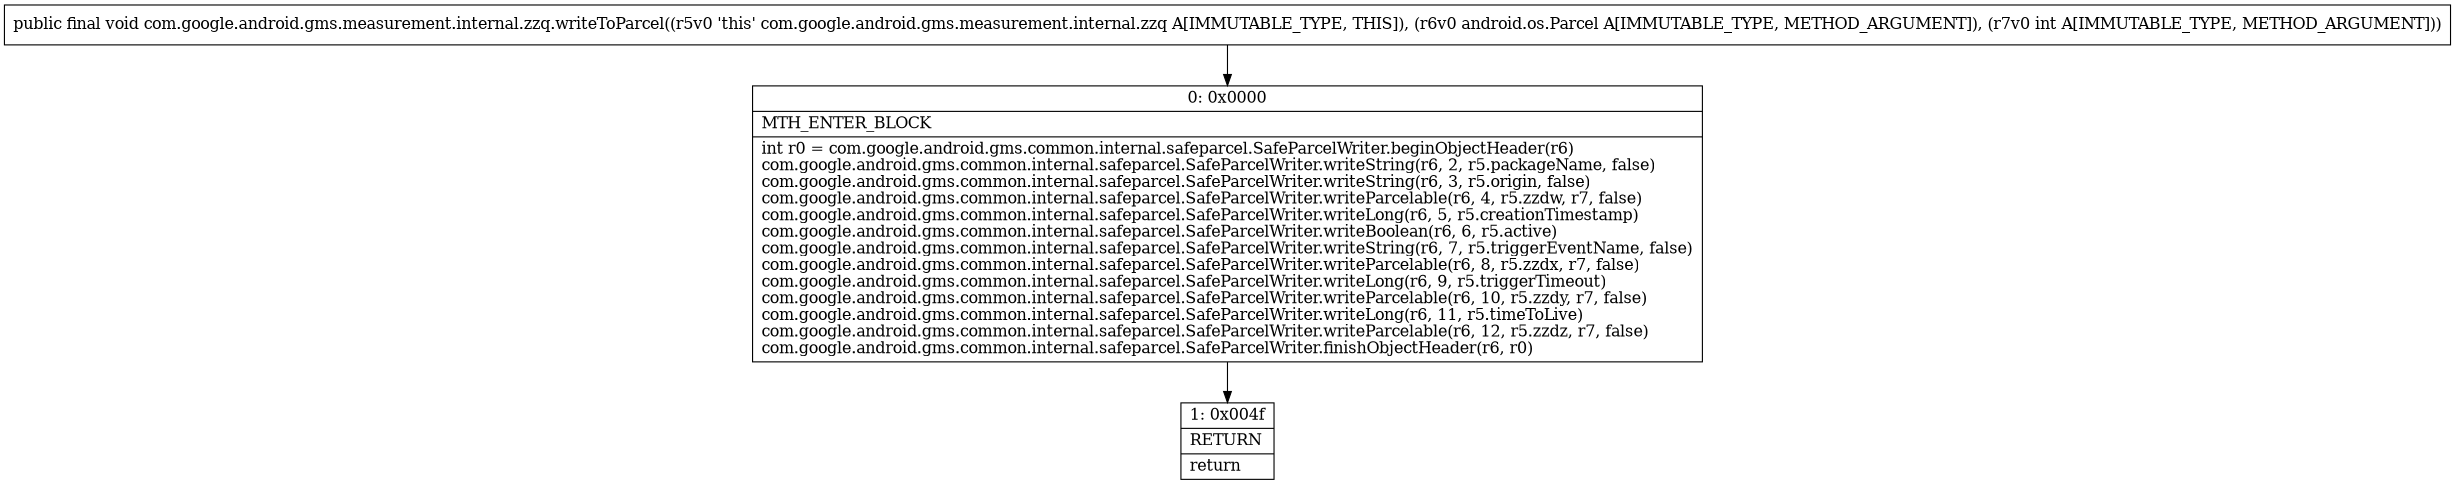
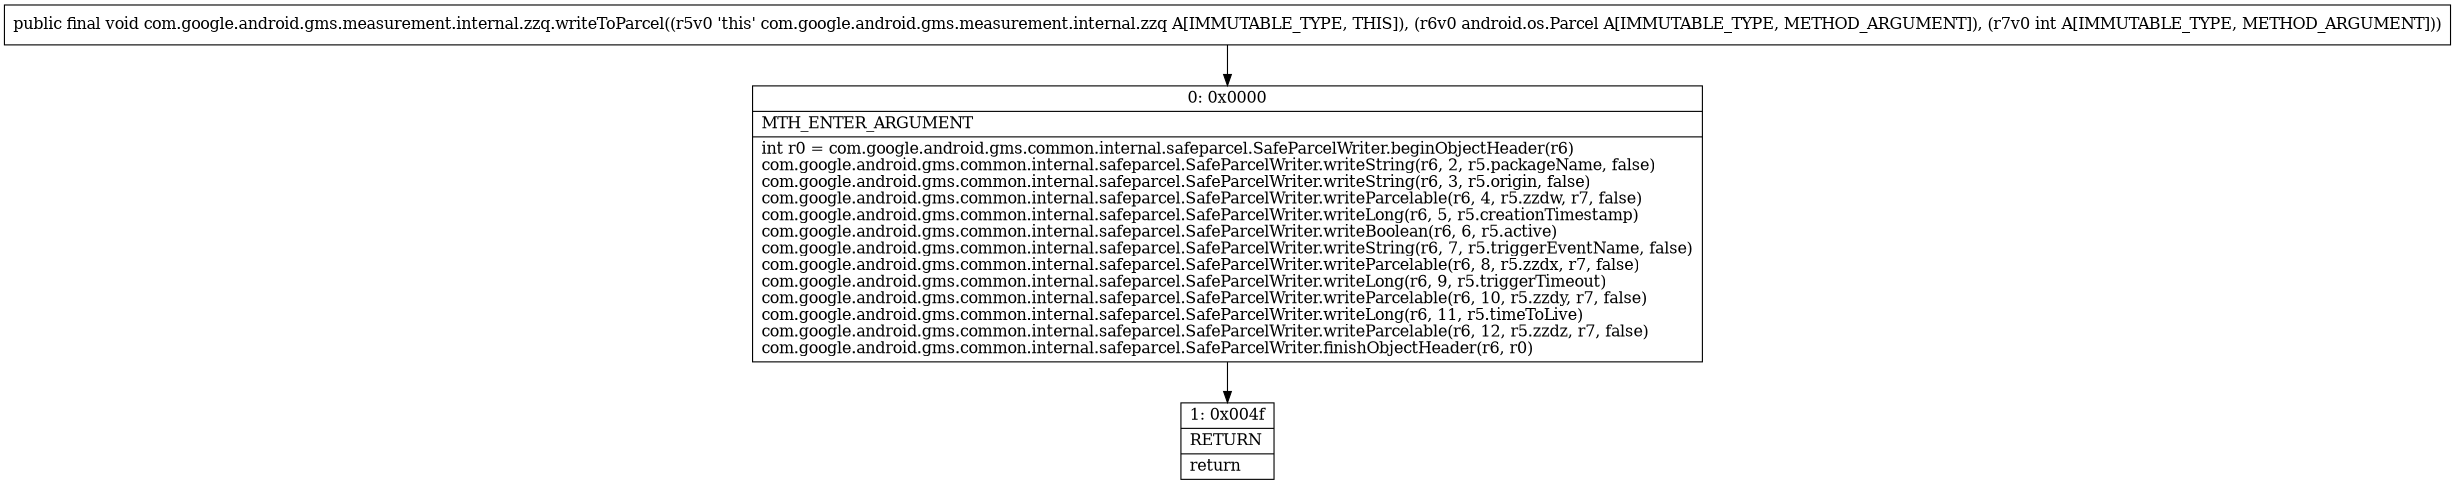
(847, 124) -> (867, 124)
